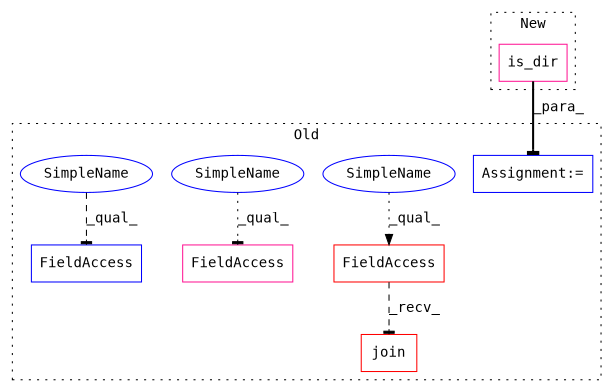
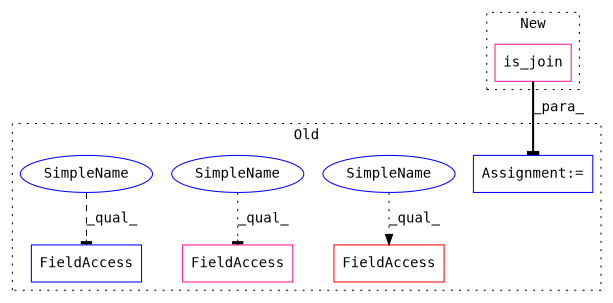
(533, 63) -> (533, 63)
(389, 353) -> none
